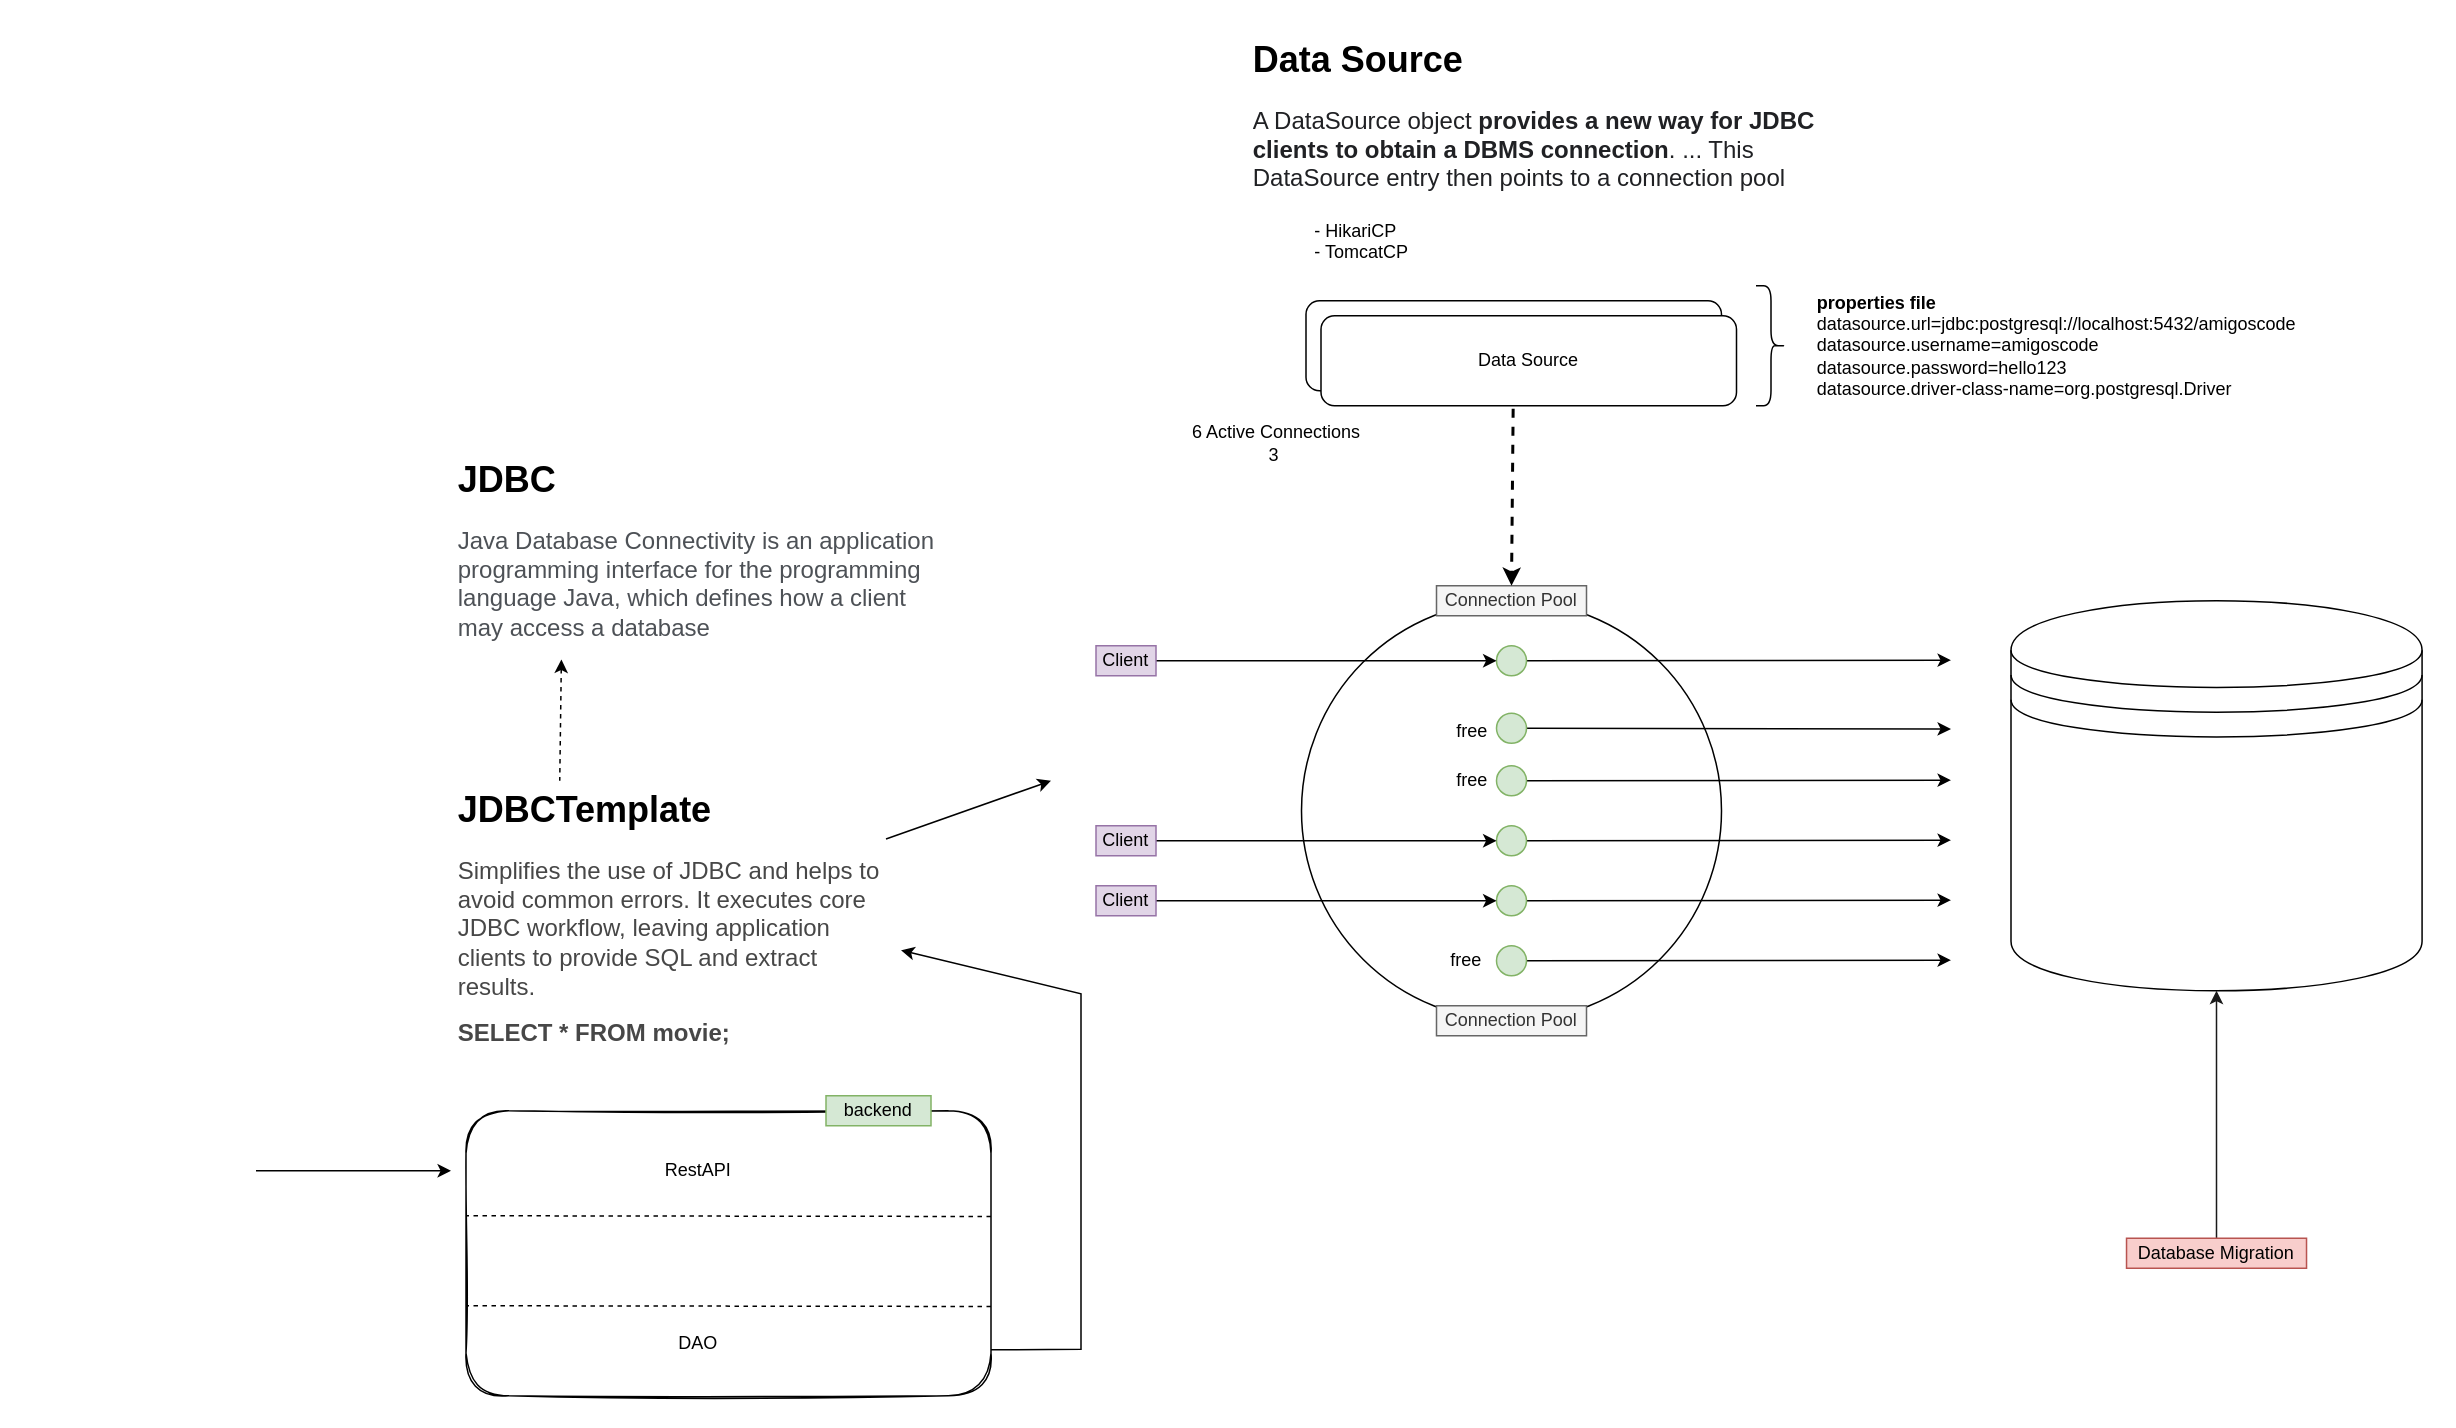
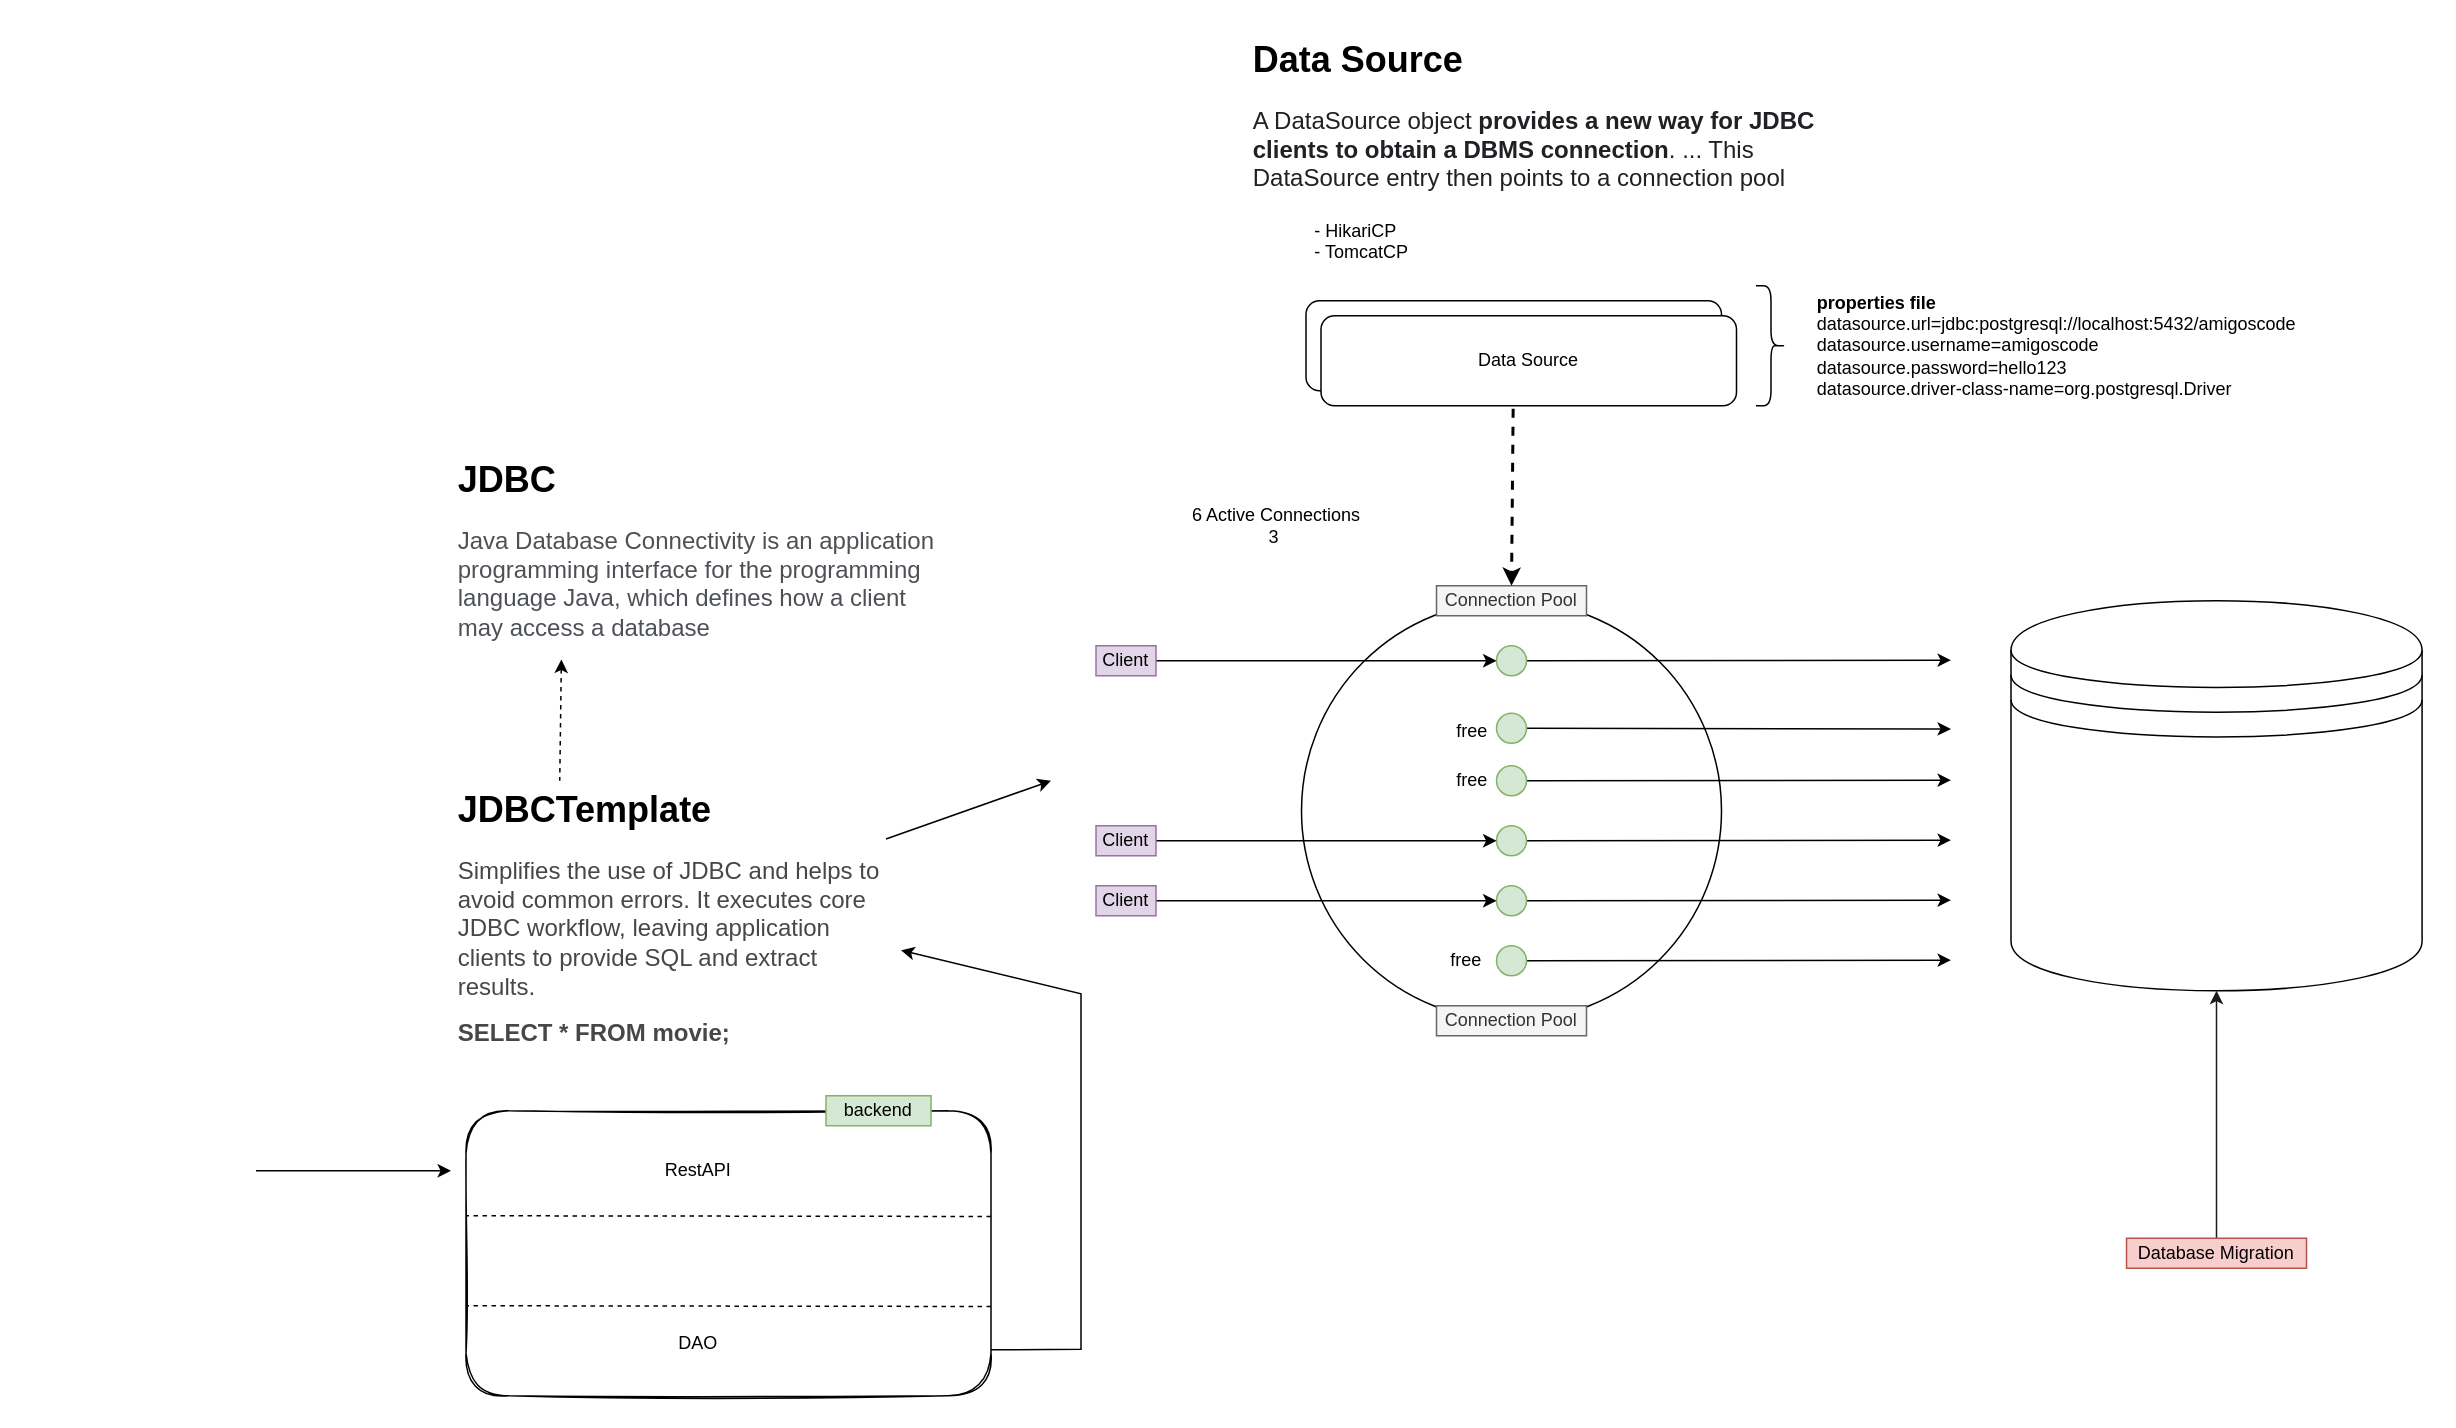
(1276, 443) -> (1276, 526)
